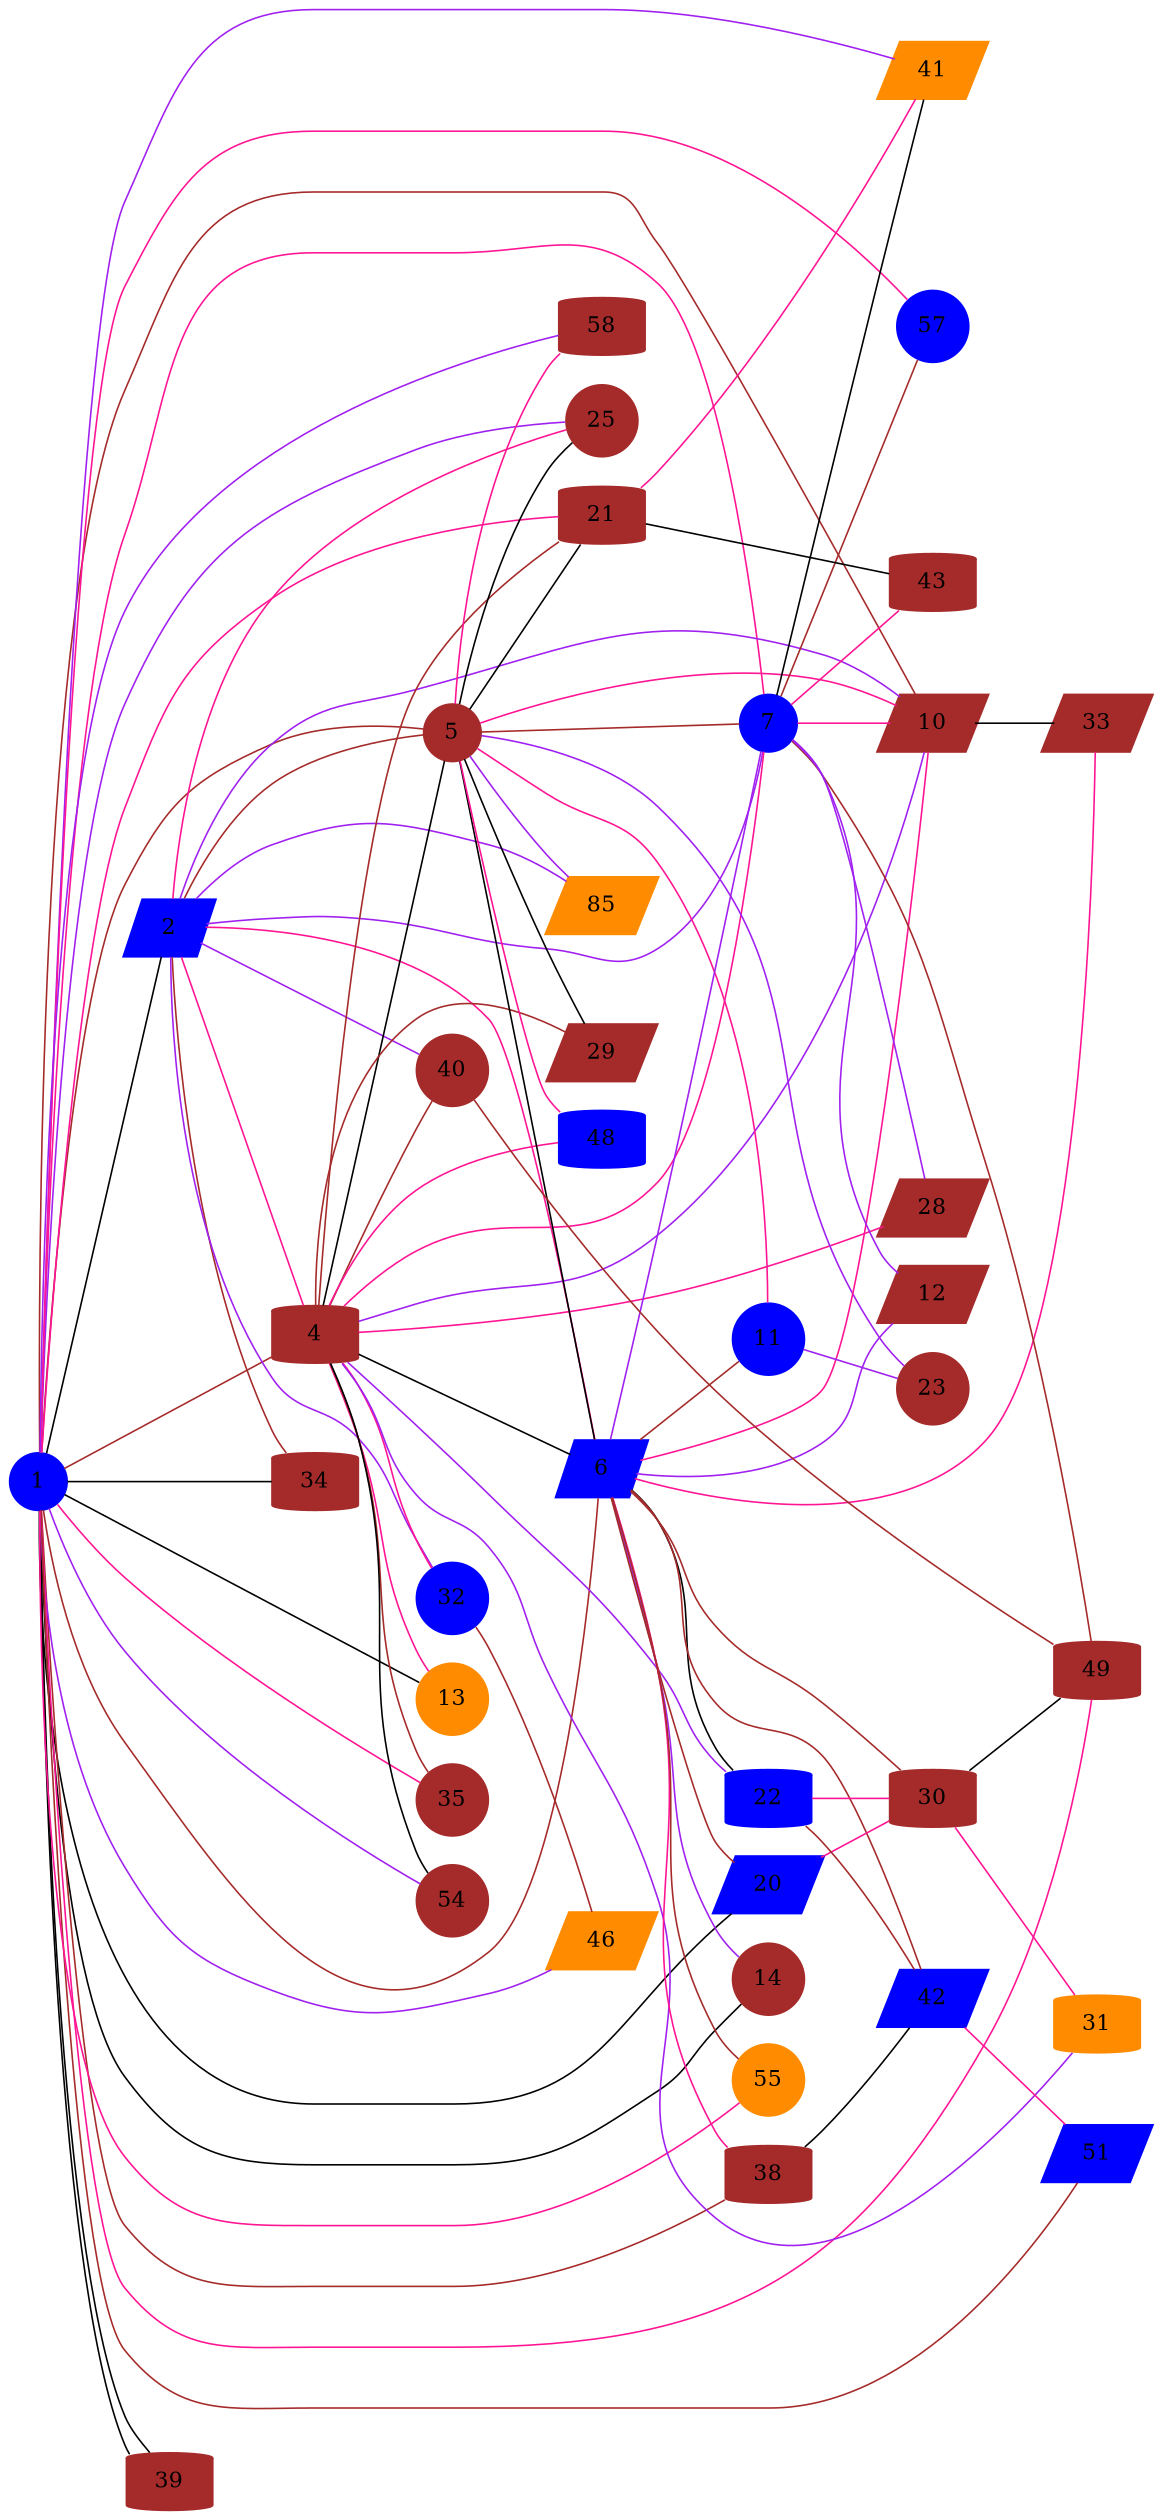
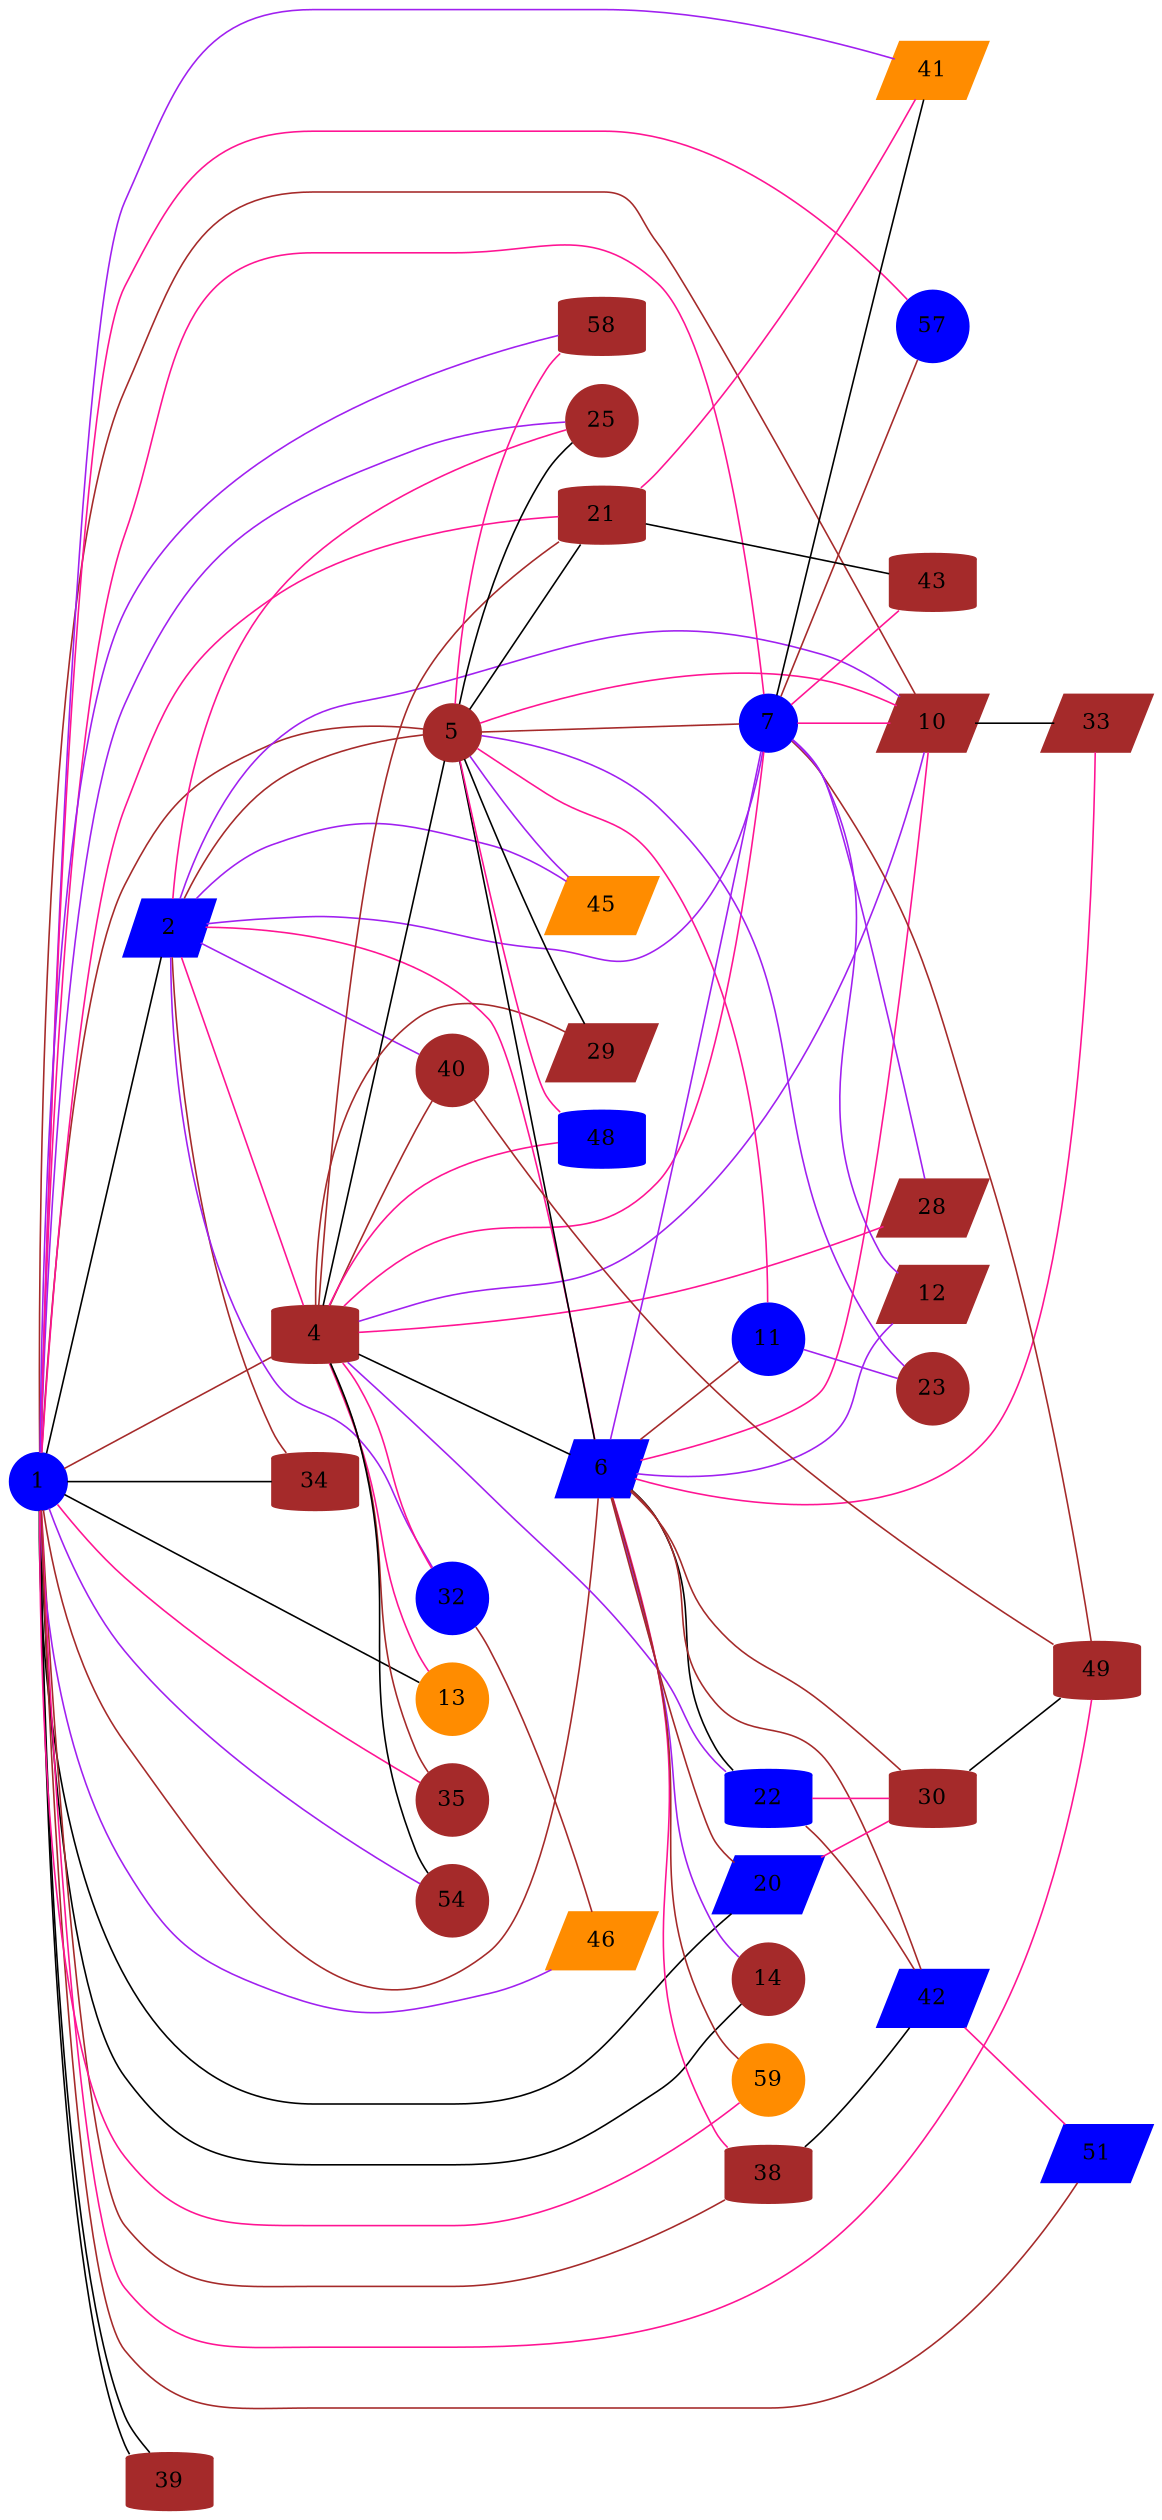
(602, 906) -> (602, 906)
(1097, 2024) -> none
(768, 2080) -> (768, 2080)
